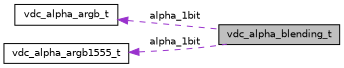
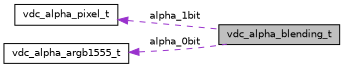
(66, 15) -> (66, 15)
(174, 42) -> (174, 42)
